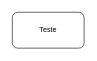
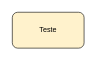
(48, 30) -> (48, 30)
